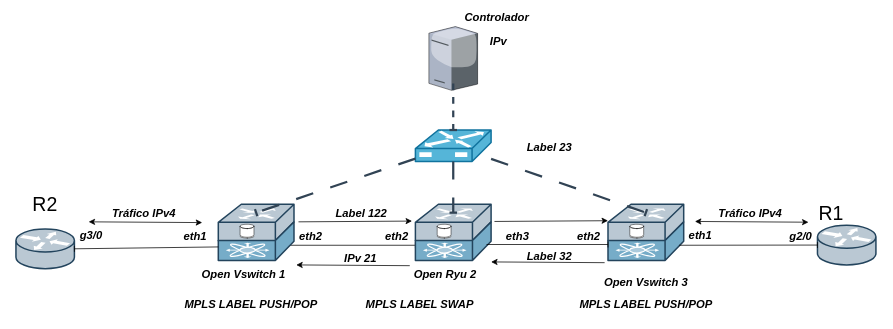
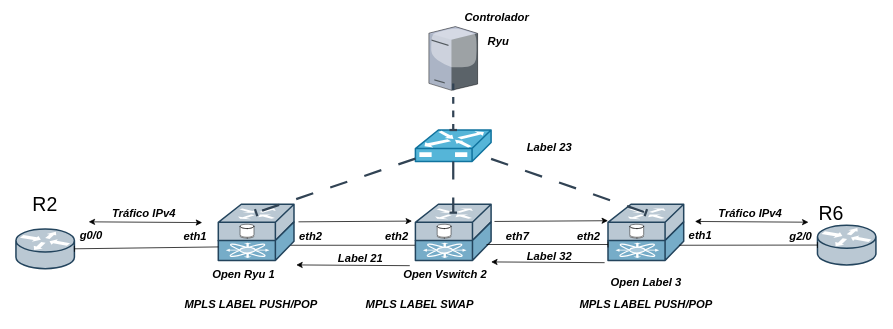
(498, 27) -> (498, 27)
(361, 210) -> none
(831, 214) -> (831, 214)
(91, 233) -> (91, 233)
(518, 234) -> (518, 234)
(360, 256) -> (360, 256)
(243, 272) -> (243, 272)
(445, 272) -> (445, 272)
(646, 280) -> (646, 280)
